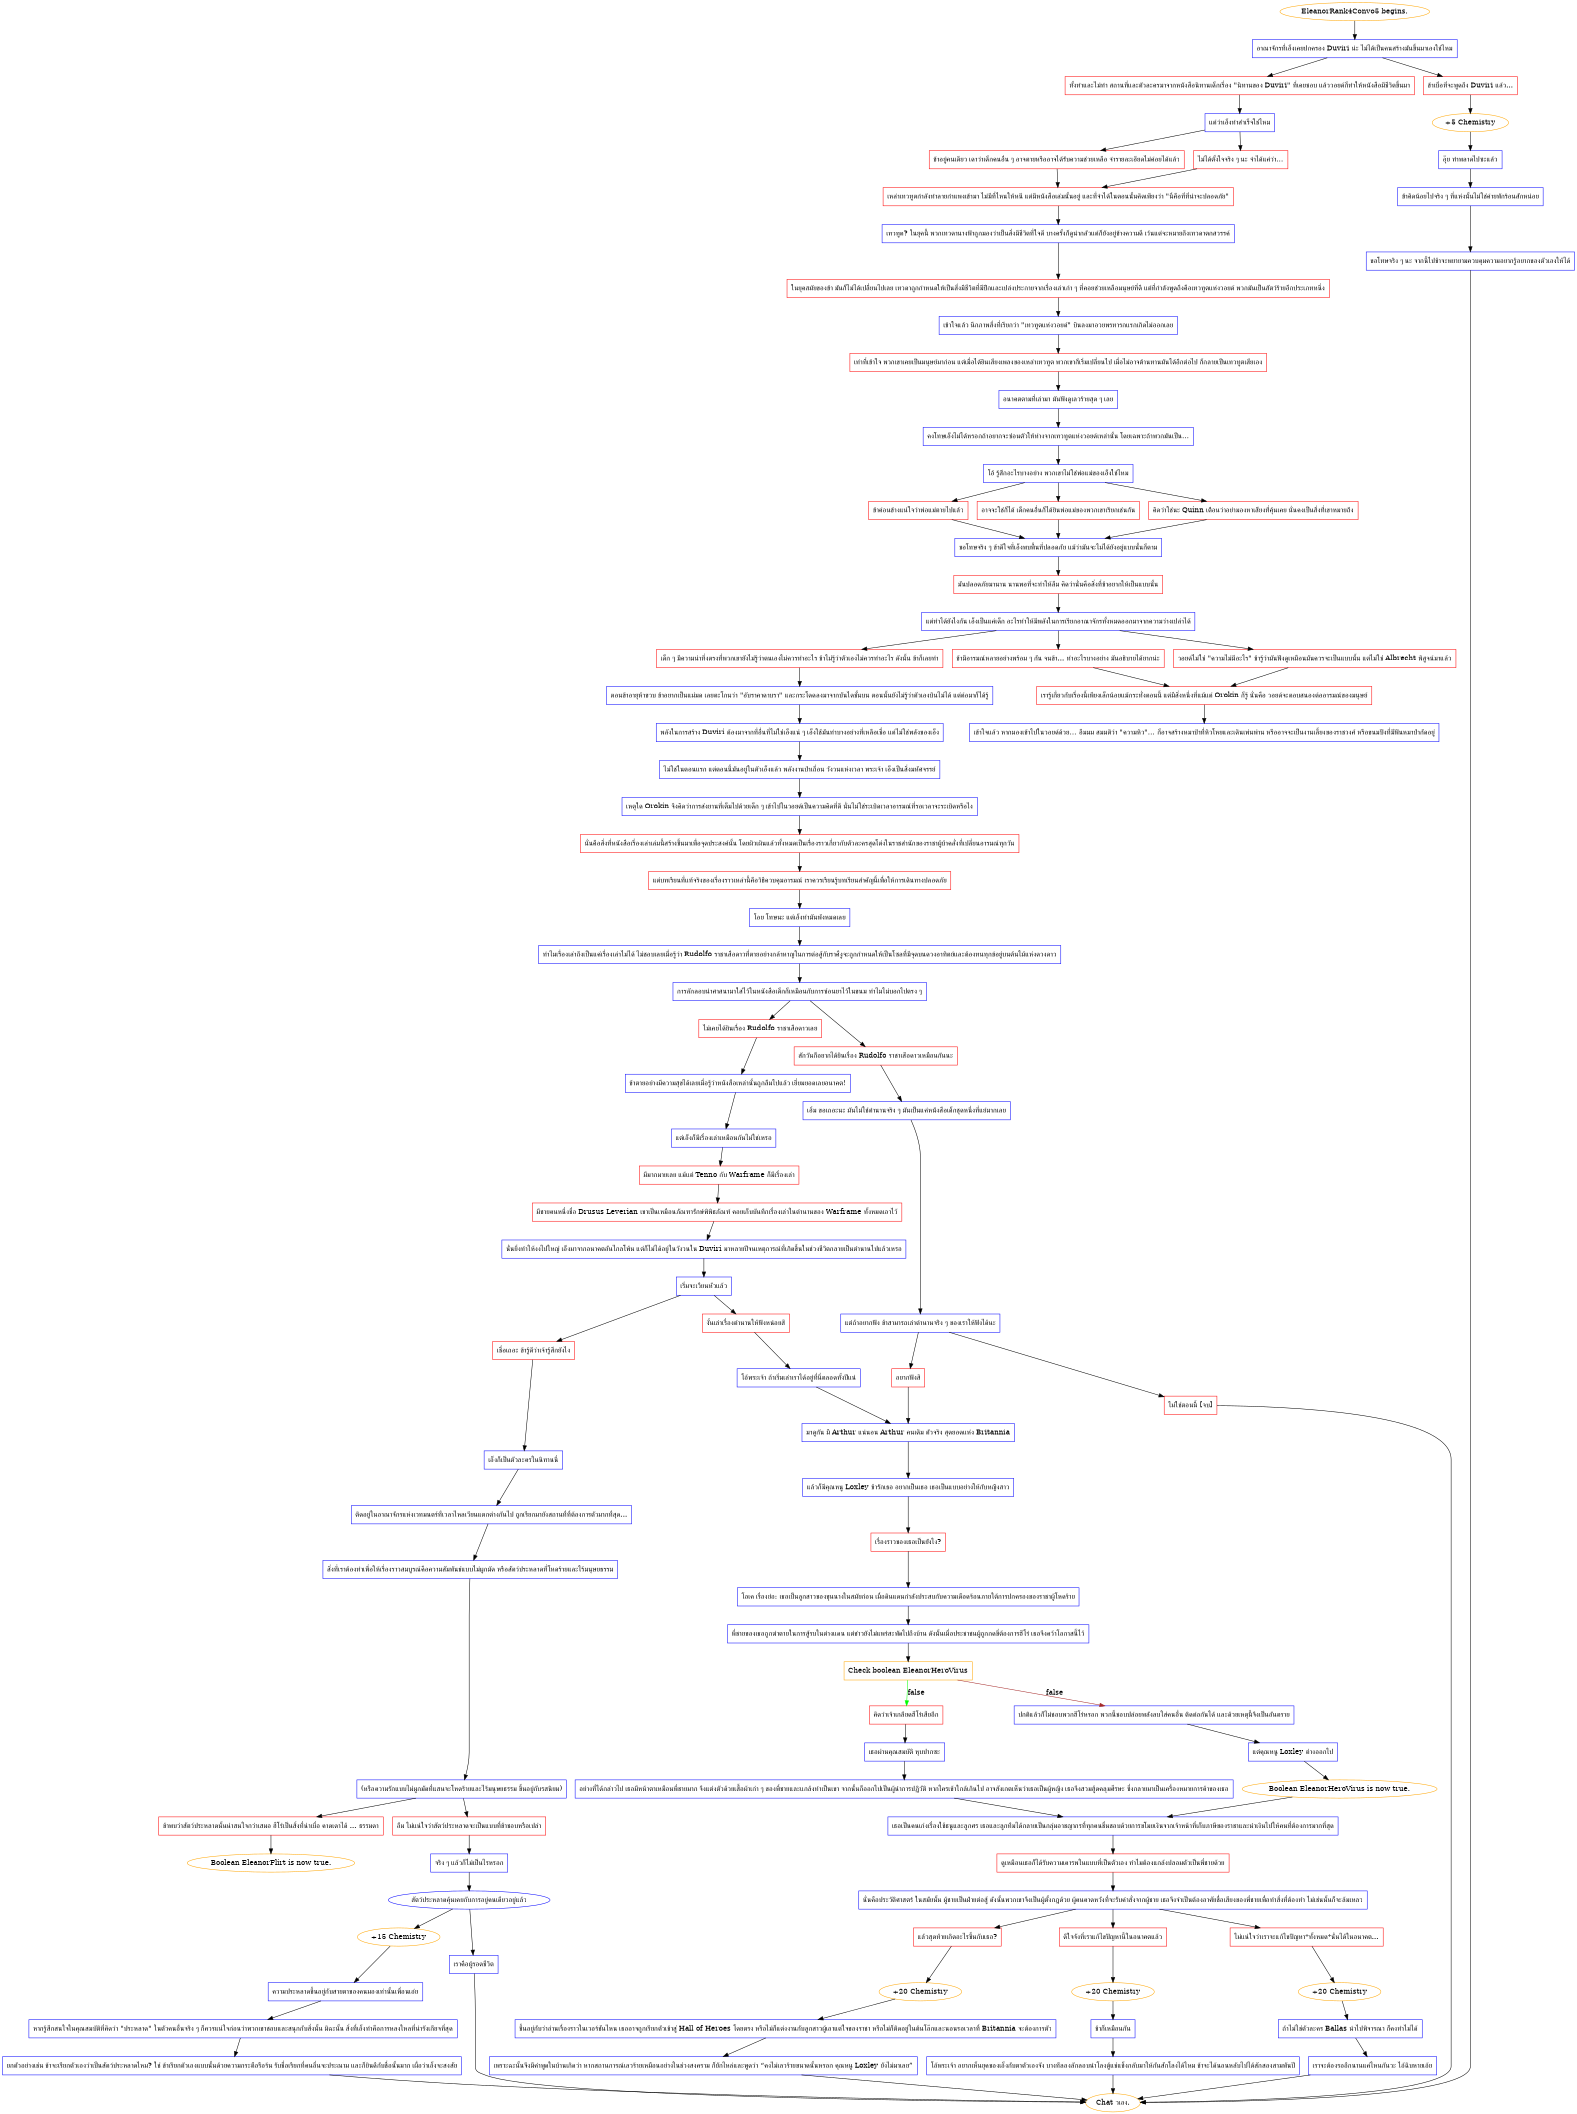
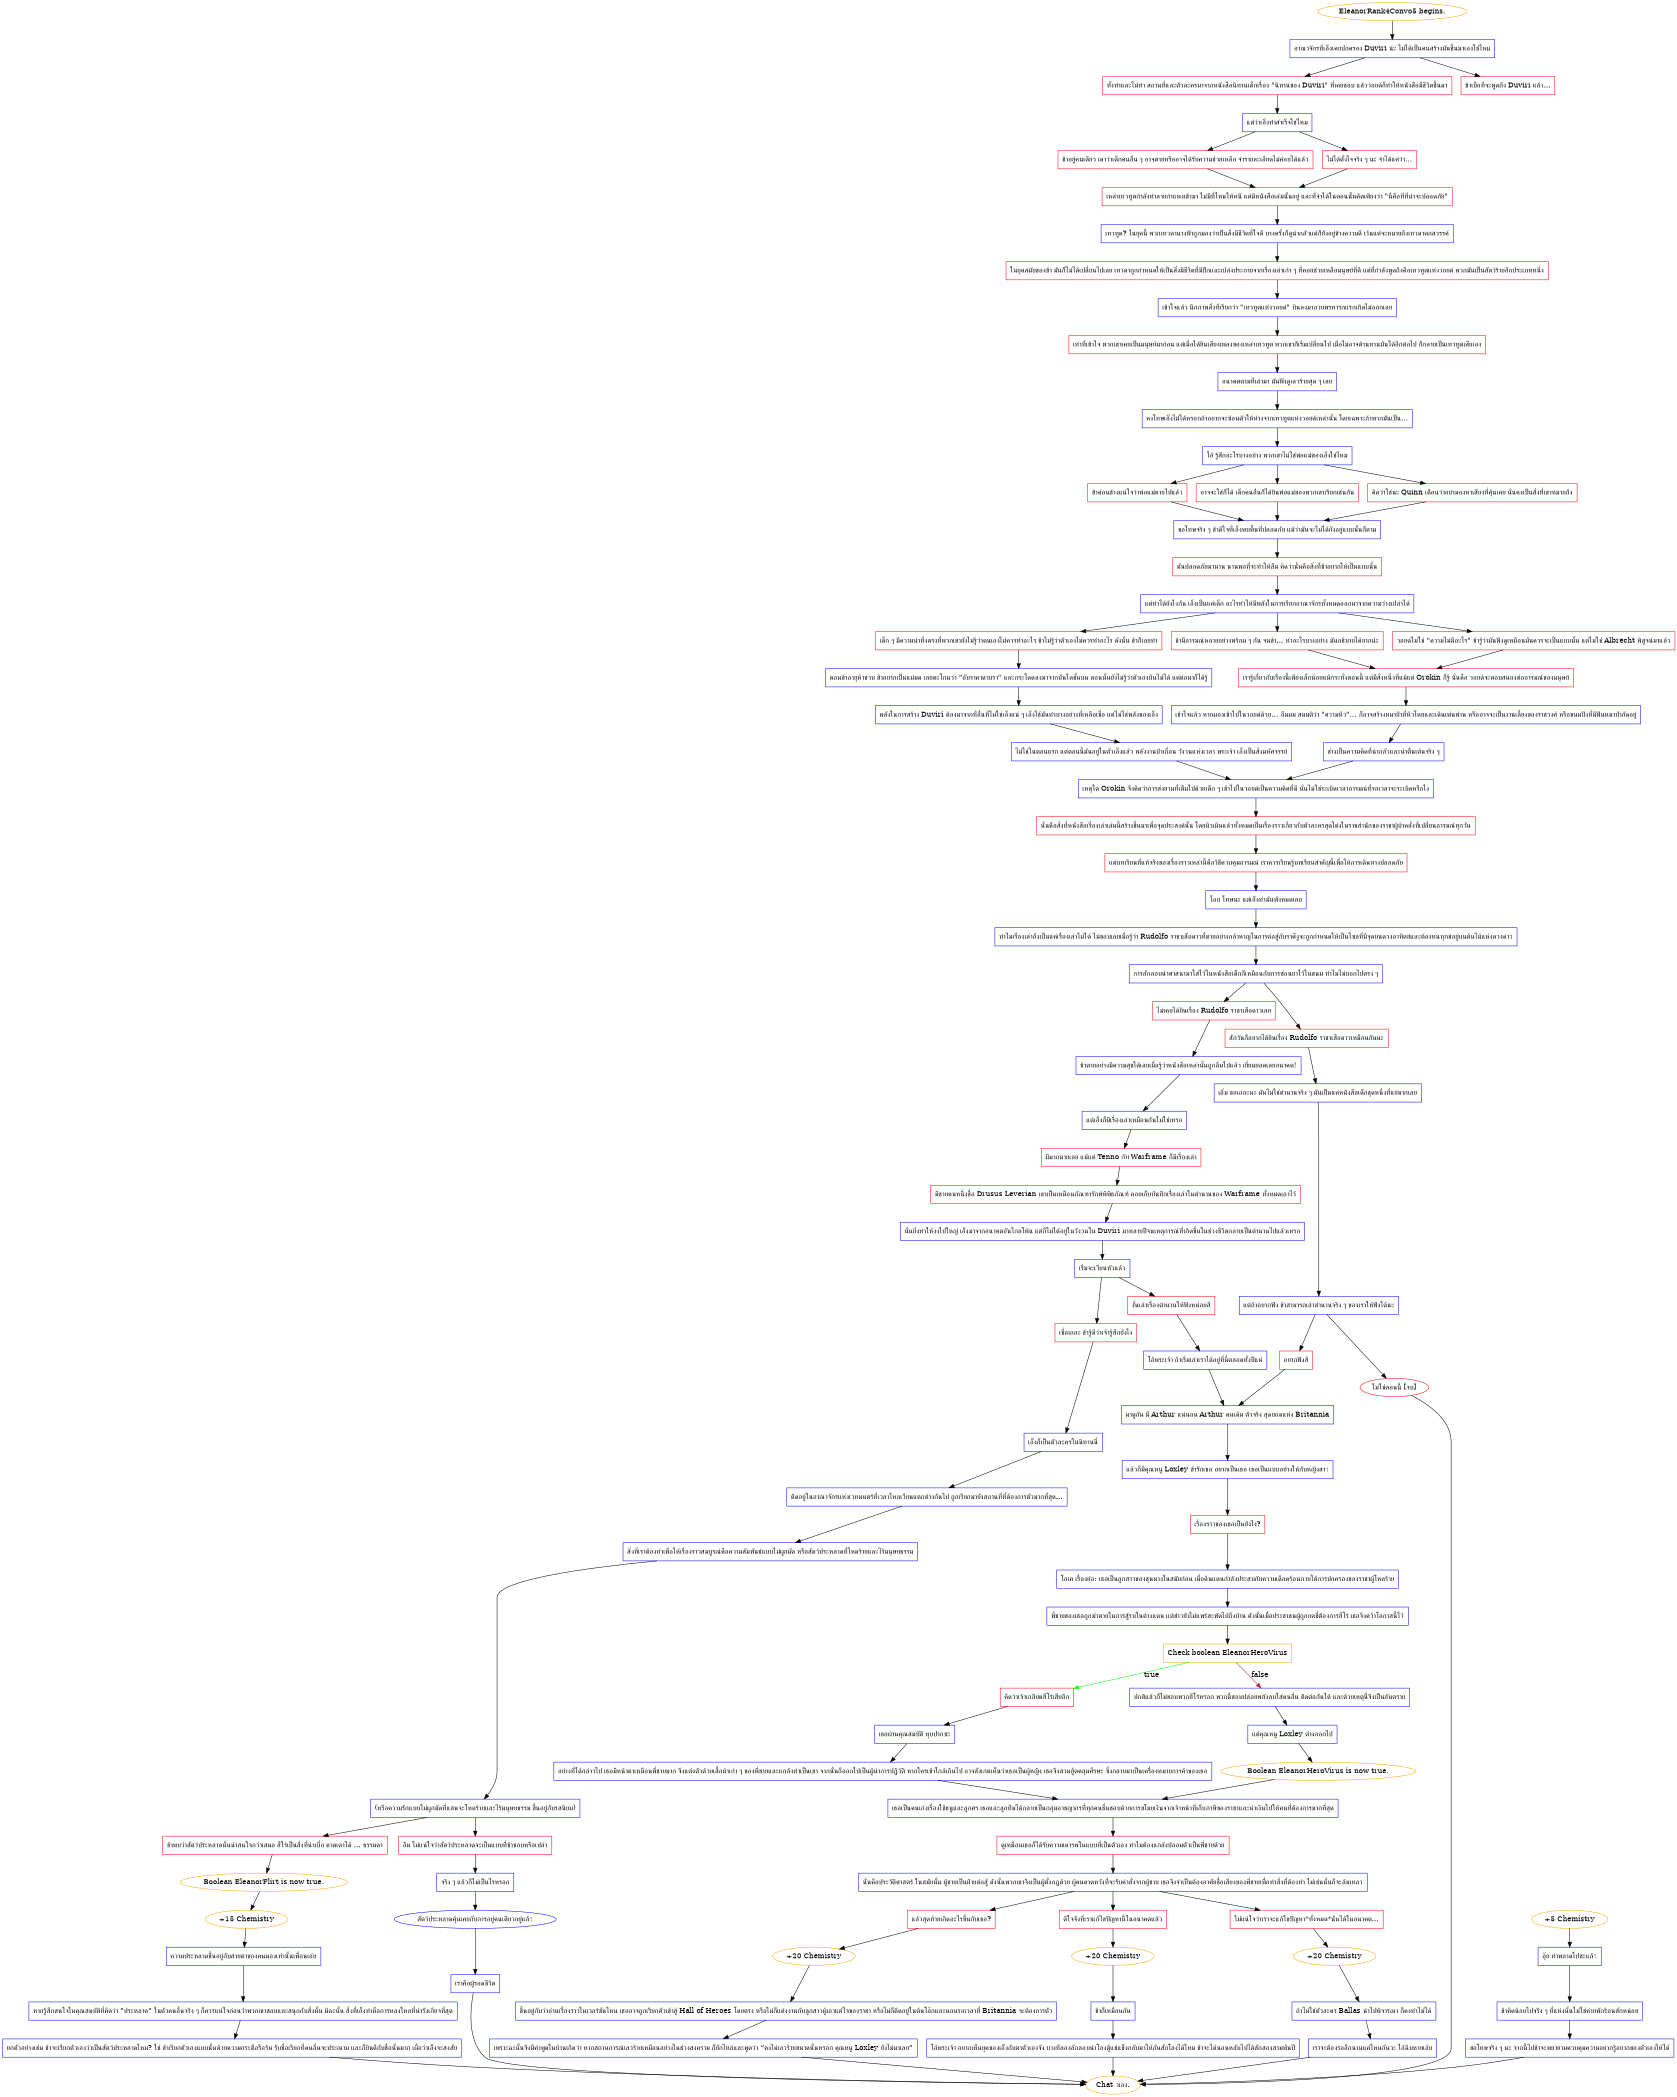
(1470, 102) -> none
none -> (1384, 752)
(1191, 1405) -> (1394, 1388)
(916, 1693) -> (1152, 1675)
(436, 1918) -> (256, 1899)
